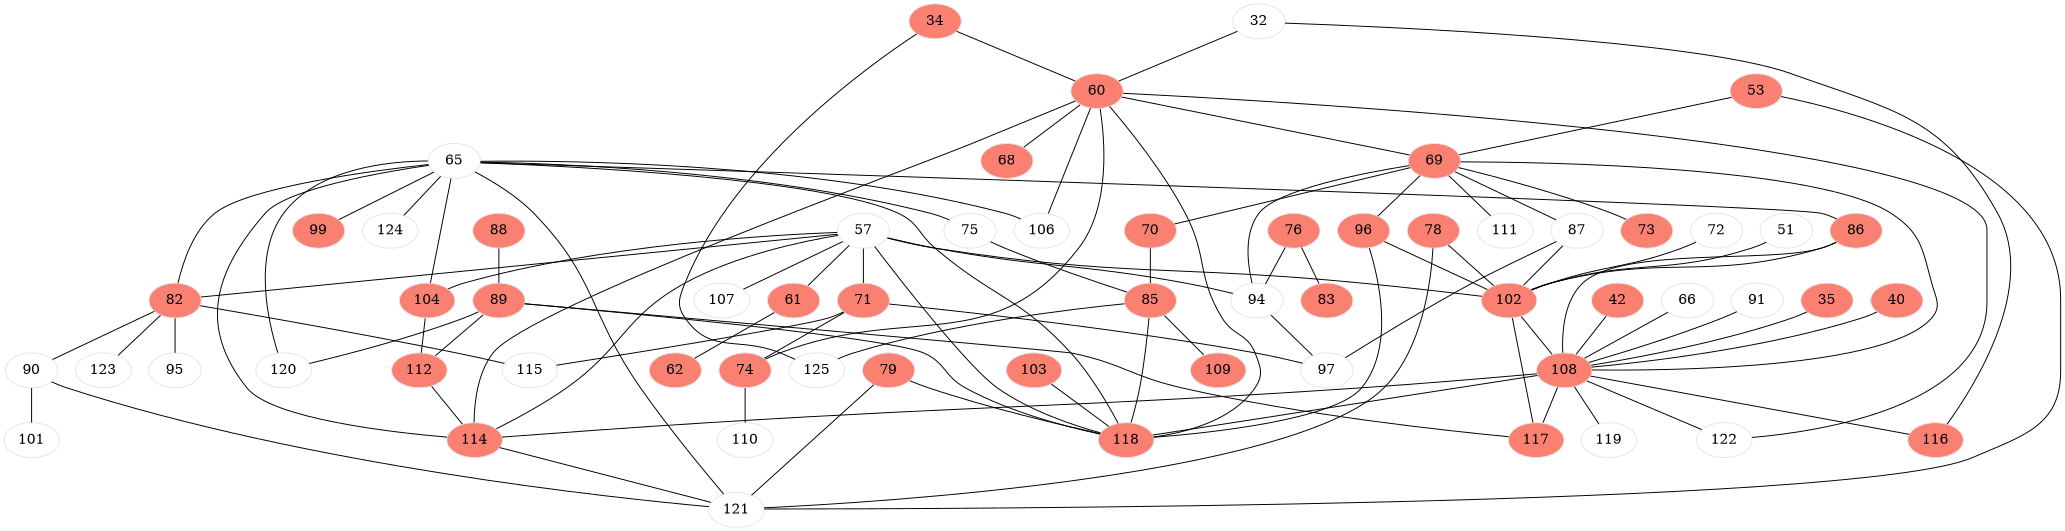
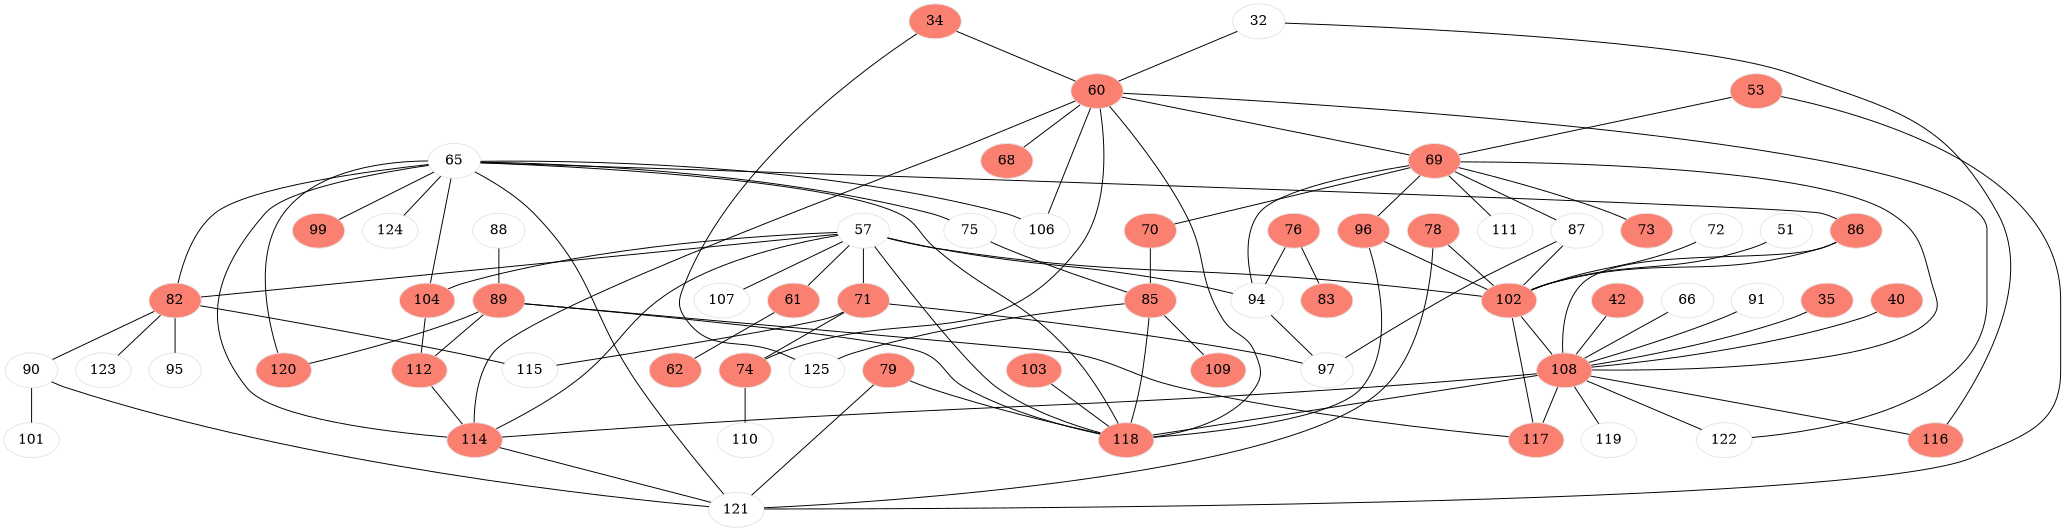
(499, 231) -> (499, 231)
(284, 370) -> (284, 370)
